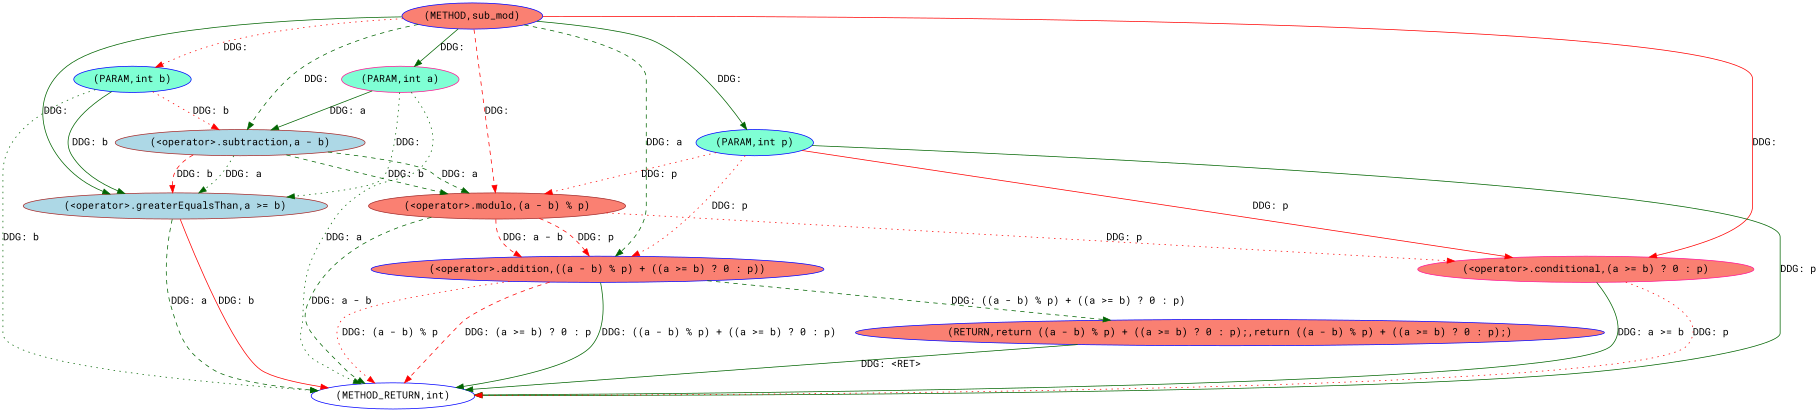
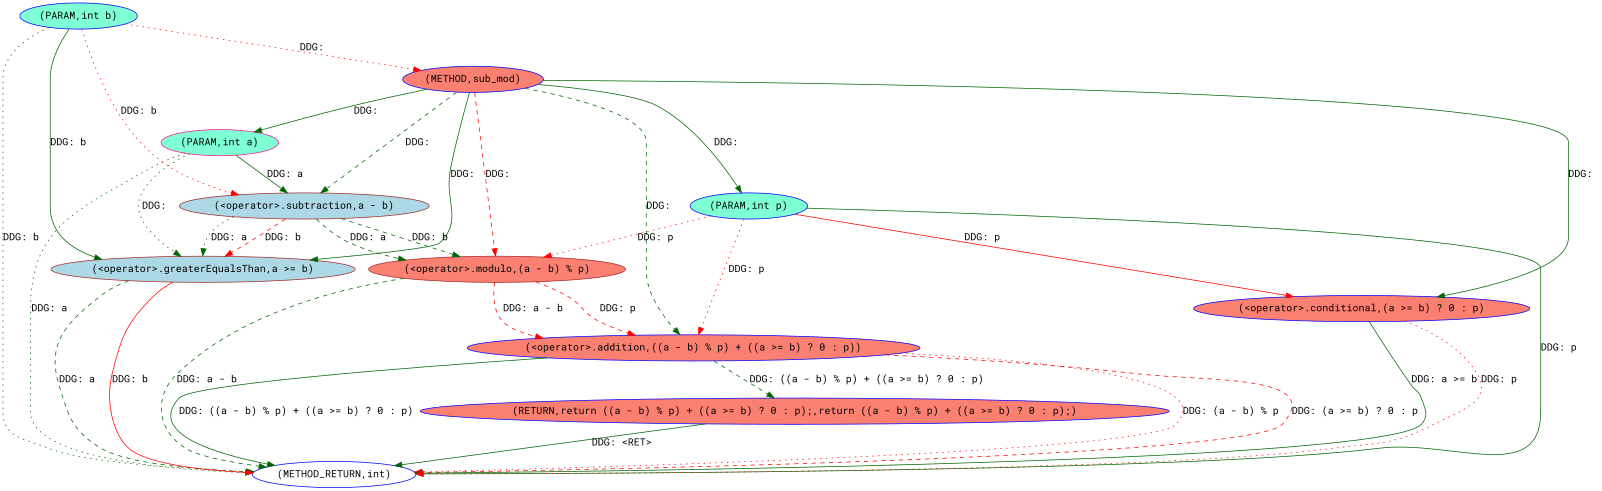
(1271, 25) -> (1178, 94)
(280, 31) -> (269, 47)
(664, 143) -> (662, 206)
(1027, 237) -> none
(1586, 269) -> (1362, 309)
